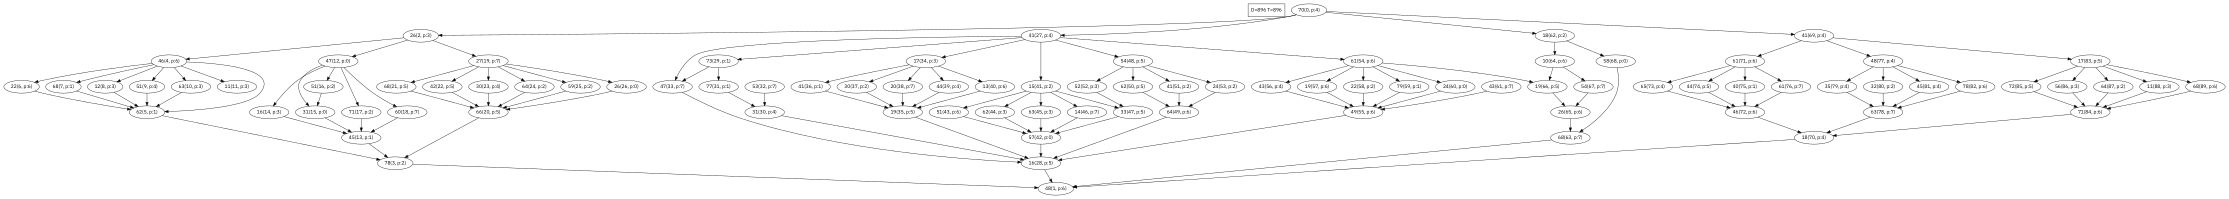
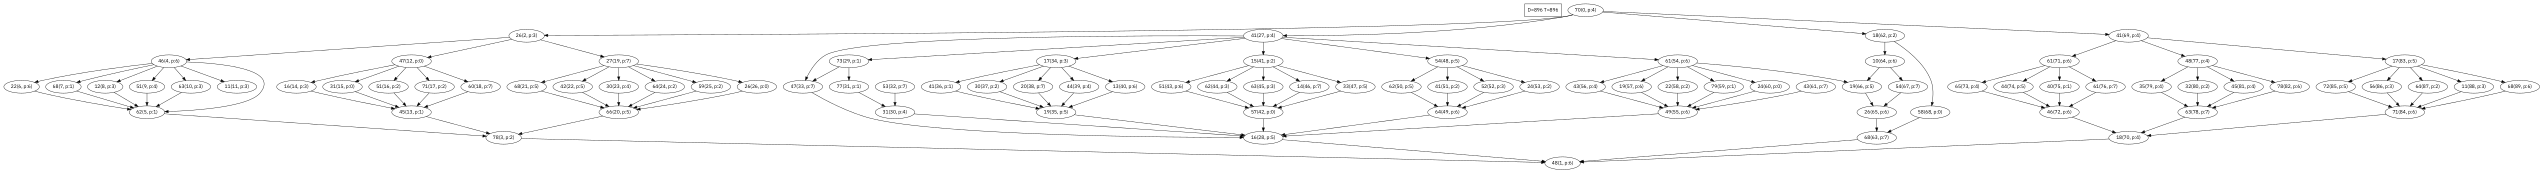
(320, 98) -> (399, 98)
(1108, 99) -> (1472, 99)
